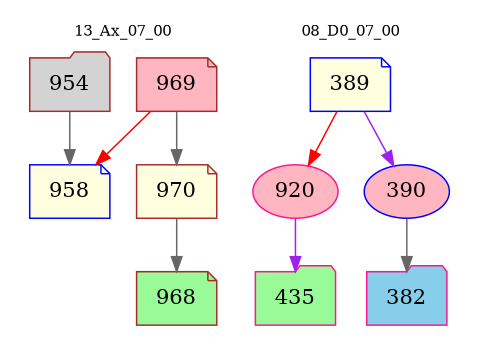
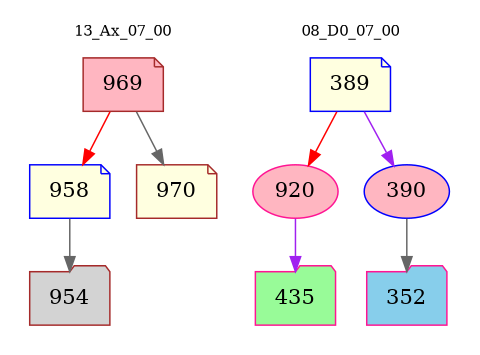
(70, 131) -> (70, 238)
(177, 298) -> none
(407, 298) -> (407, 298)
